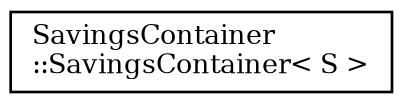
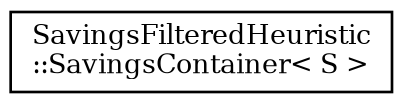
(201, 52) -> (201, 52)
